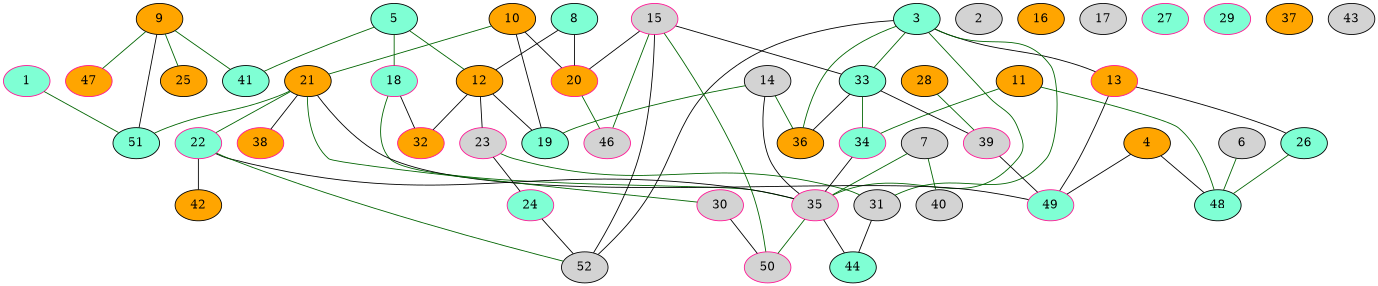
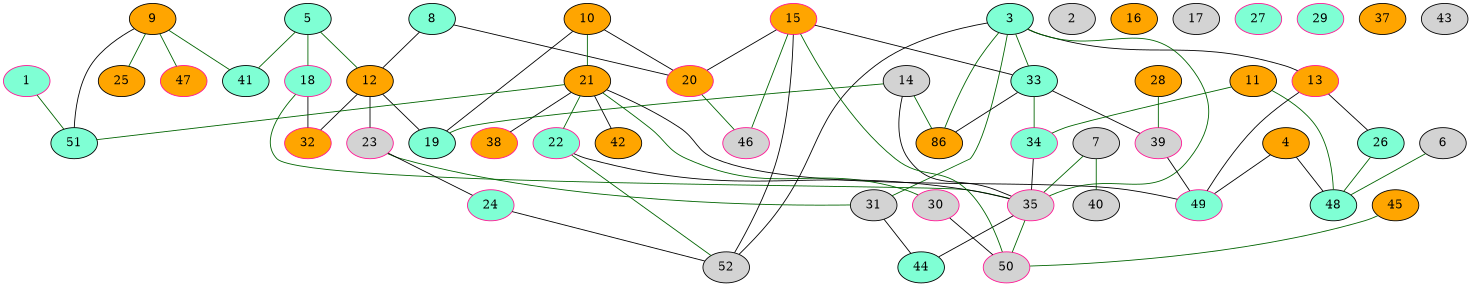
(655, 19) -> (794, 19)
(800, 143) -> (939, 143)
(198, 174) -> (605, 115)
none -> (1396, 205)
